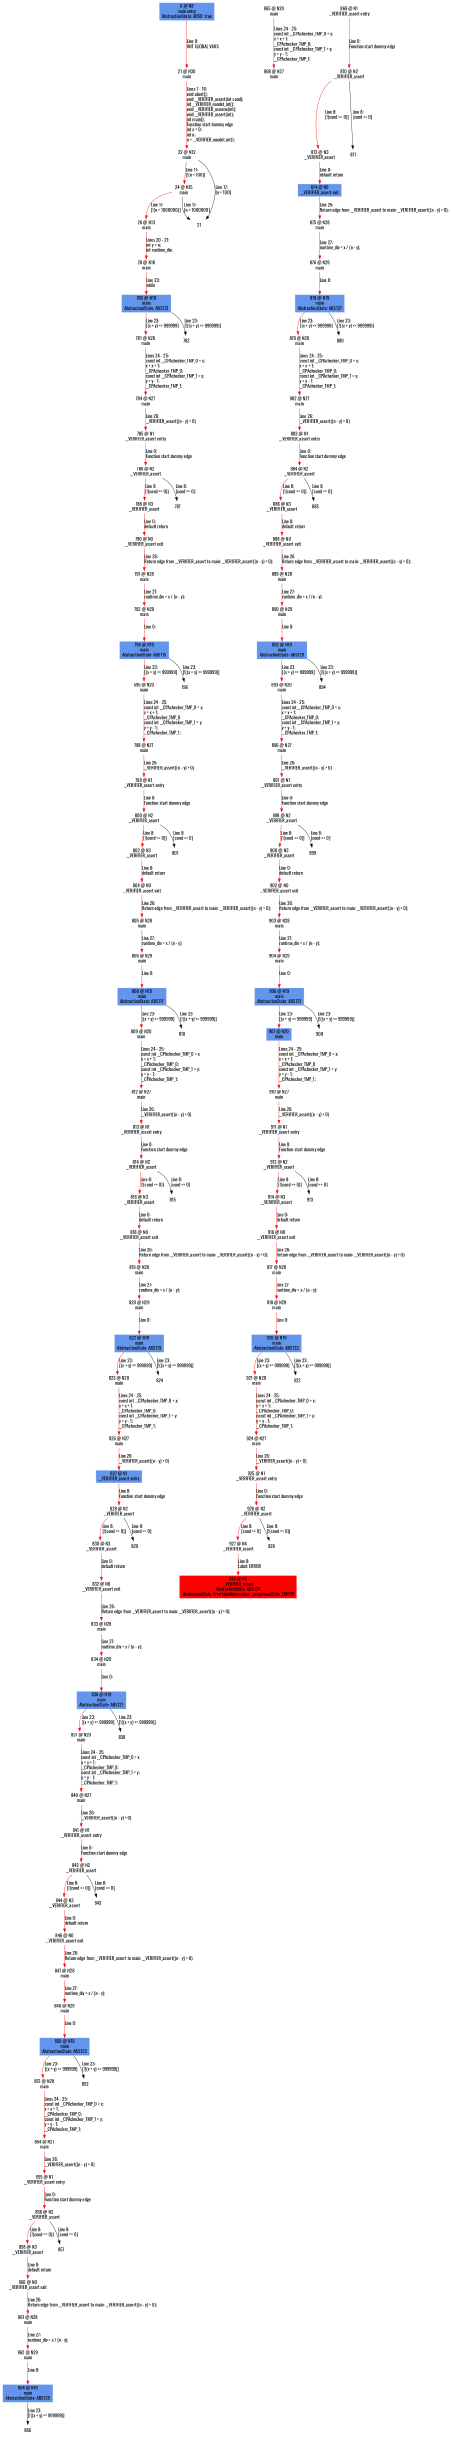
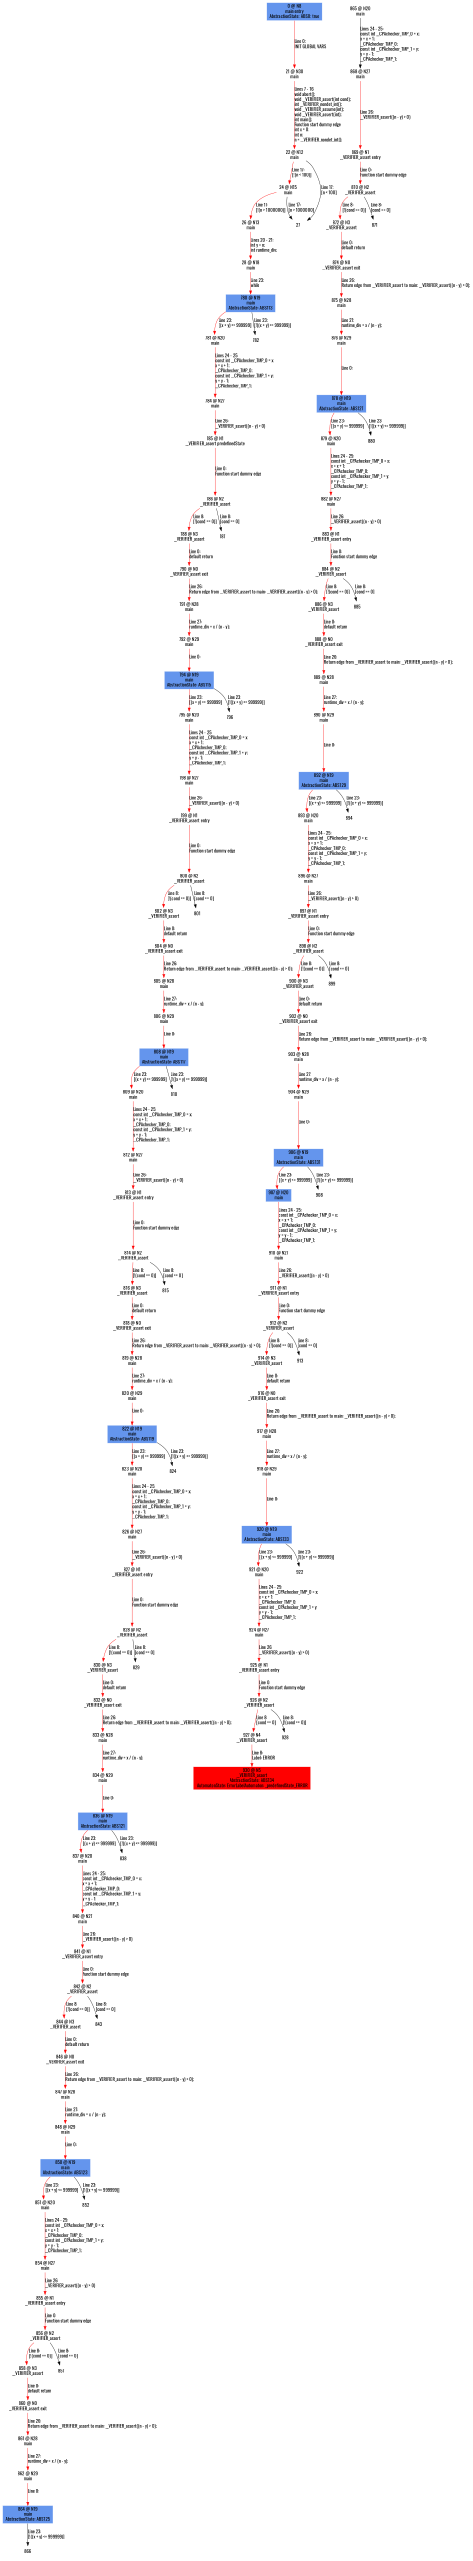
(274, 41) -> (360, 41)
none -> (360, 113)
(320, 190) -> (341, 266)
(146, 437) -> (215, 441)
(144, 688) -> (189, 718)
(119, 1477) -> (132, 1572)
